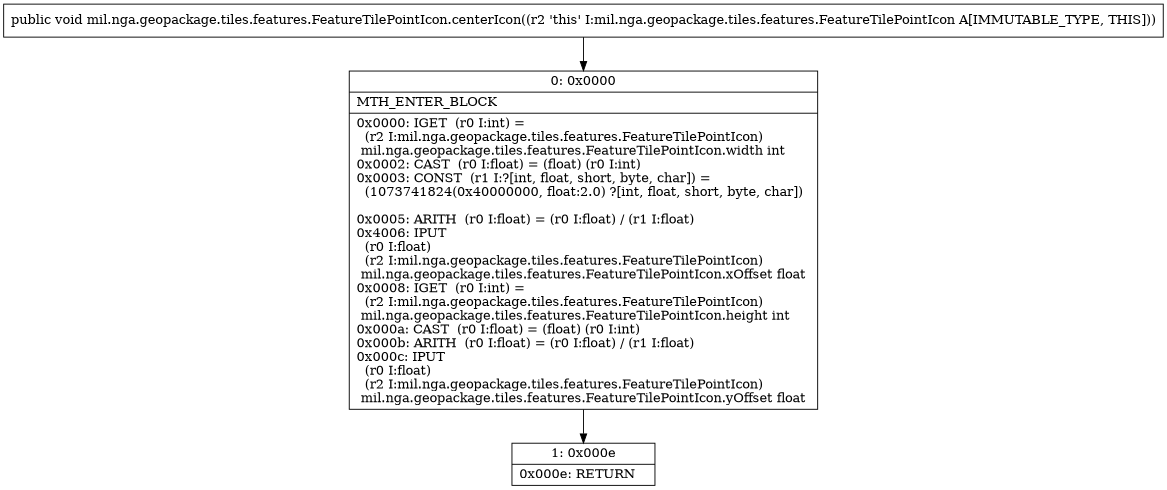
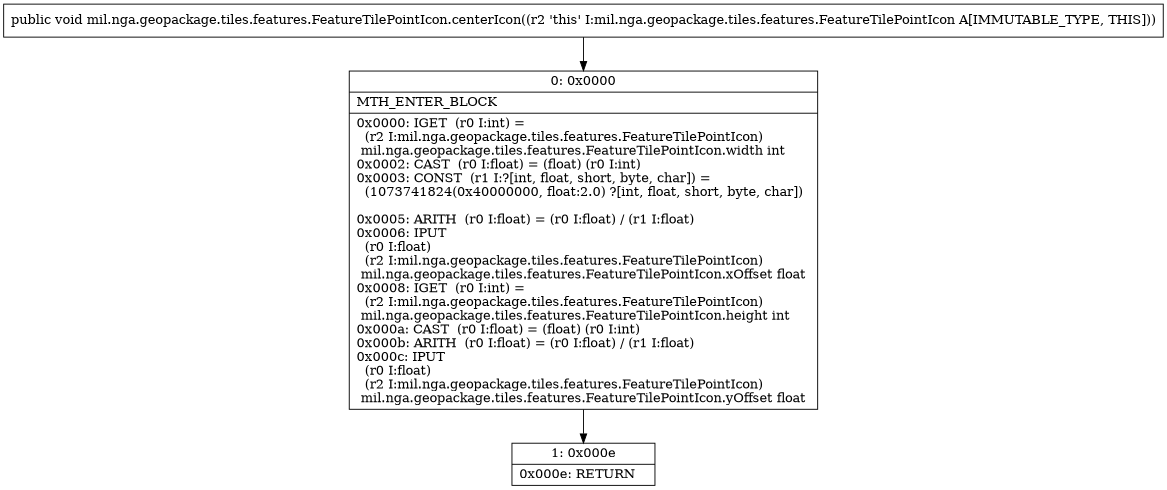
(406, 233) -> (406, 233)
